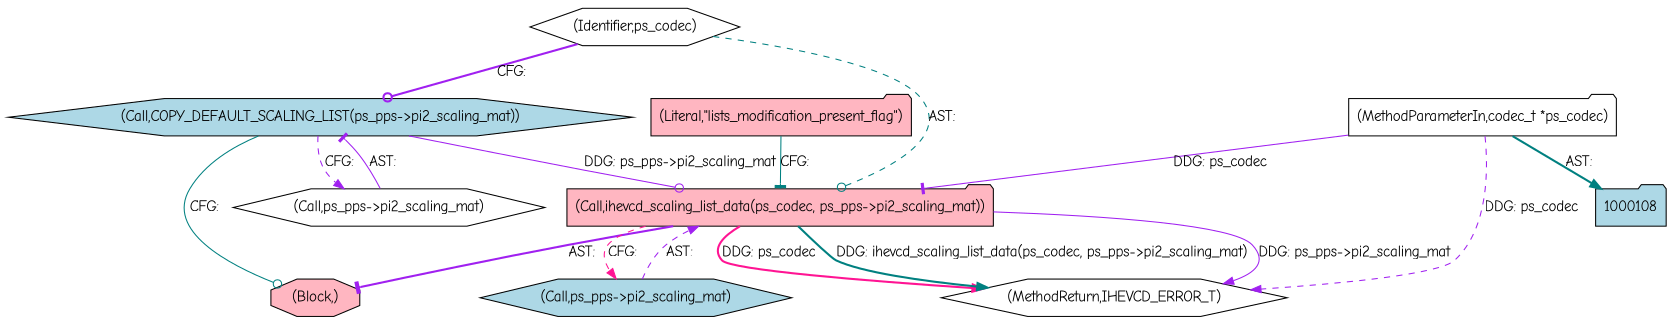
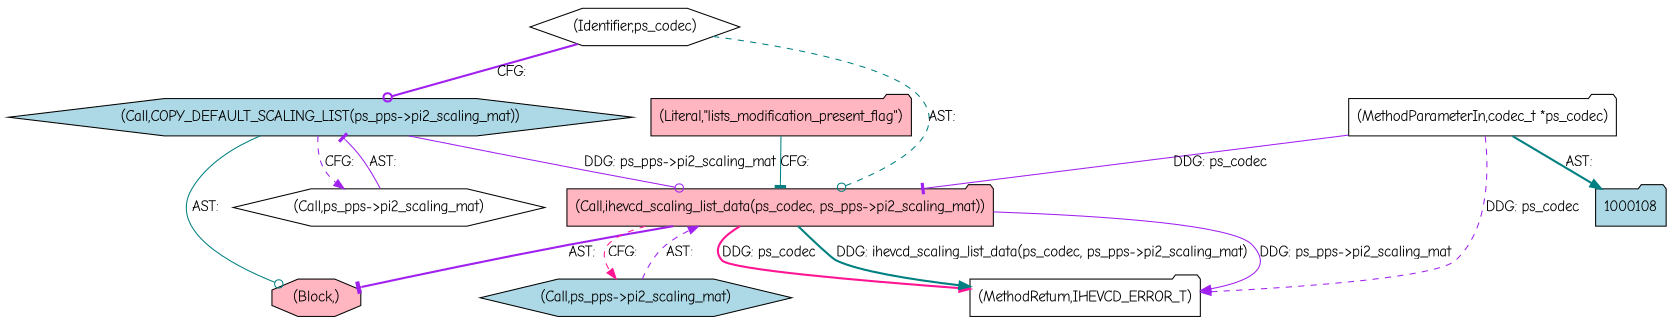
(207, 208) -> (208, 208)
(1114, 298) -> (1085, 298)
